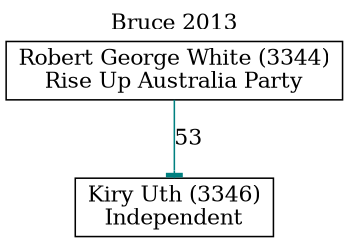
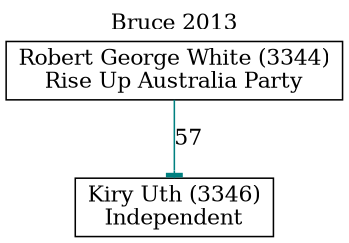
(189, 139) -> (189, 139)
